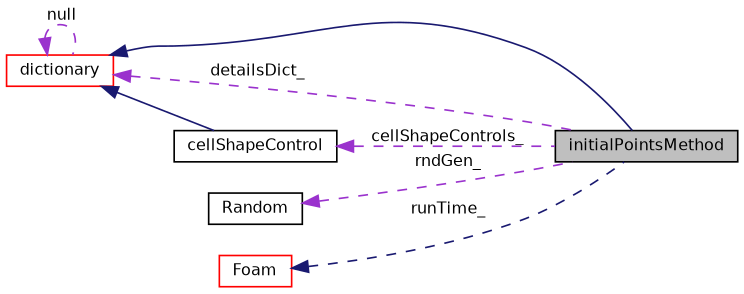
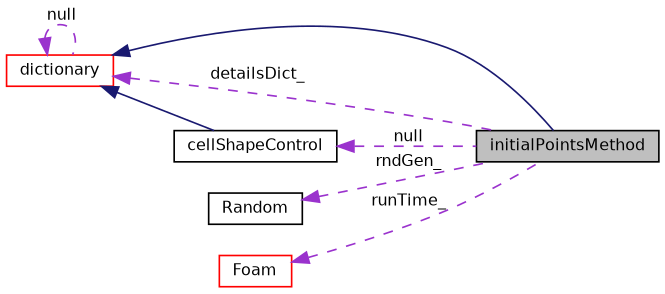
(446, 137) -> (407, 137)
(474, 236) -> (428, 218)
